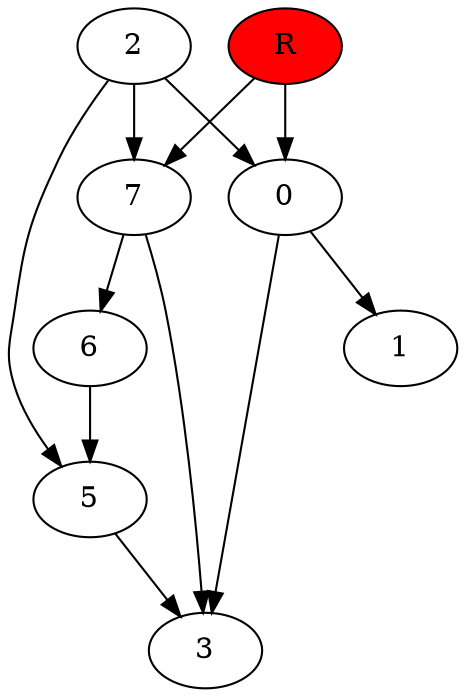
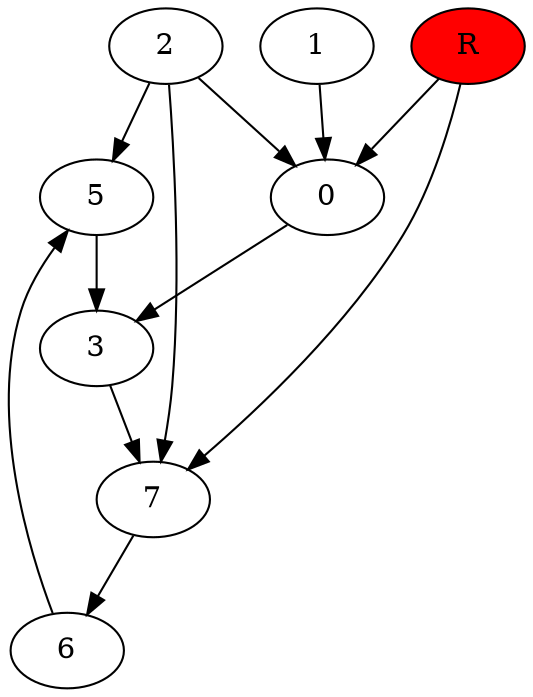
(336, 265) -> (321, 111)
(182, 412) -> (121, 414)
